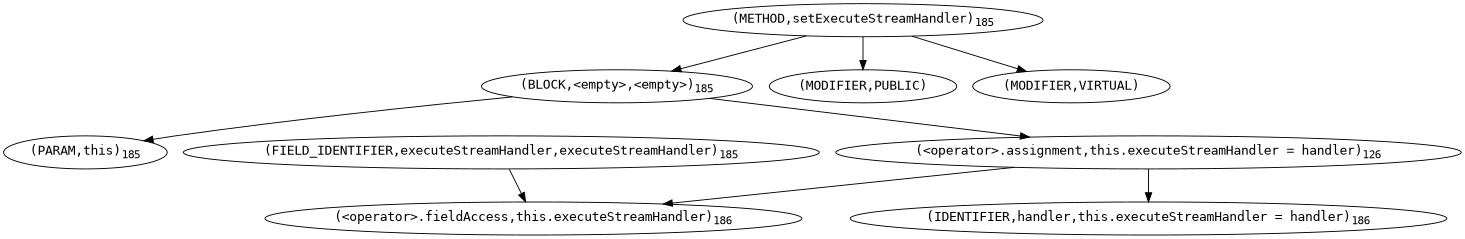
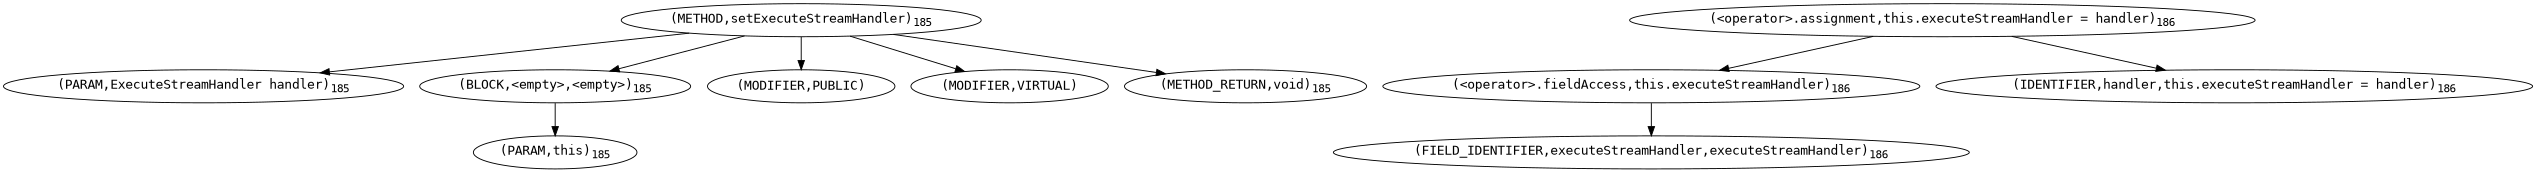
none -> (204, 86)
none -> (1246, 86)
(865, 117) -> none
(729, 151) -> (1879, 151)
(1372, 151) -> (2166, 19)
(515, 181) -> (1651, 115)
